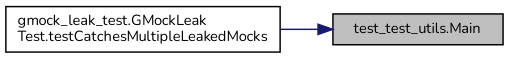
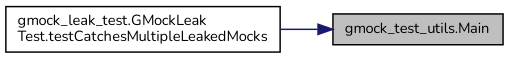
(418, 29) -> (418, 29)
